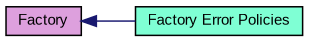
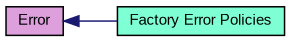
(44, 21) -> (35, 21)
